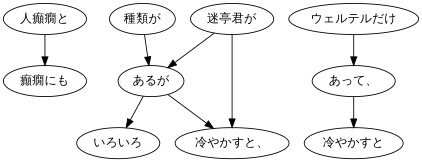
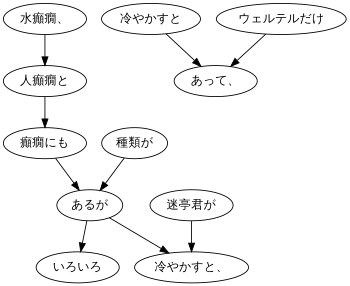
none -> (45, 19)
(194, 48) -> (65, 171)
(354, 108) -> (180, 47)
